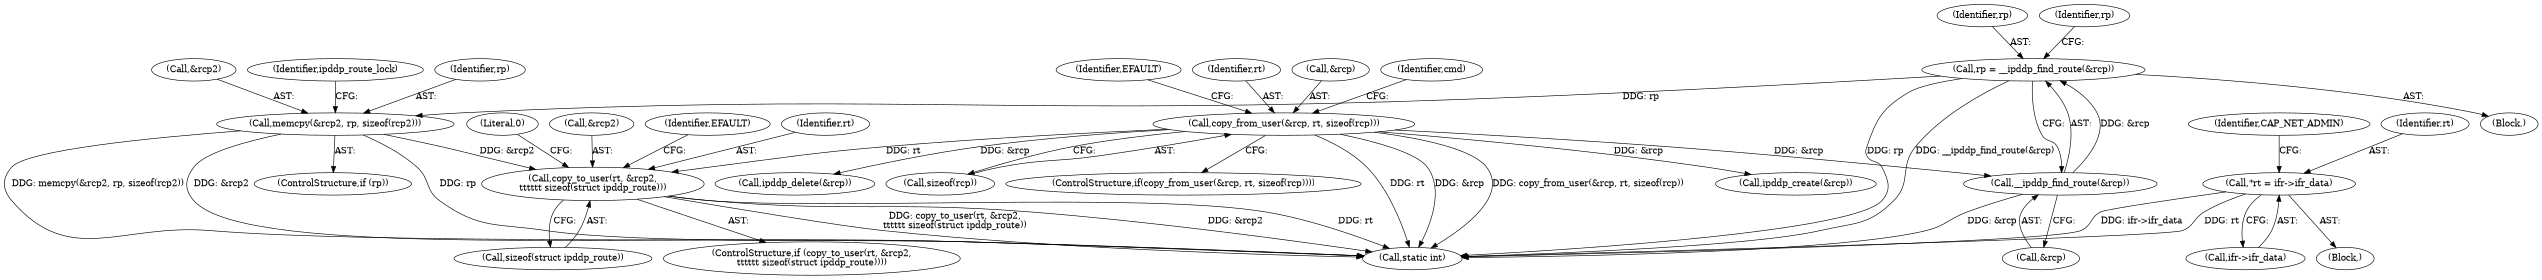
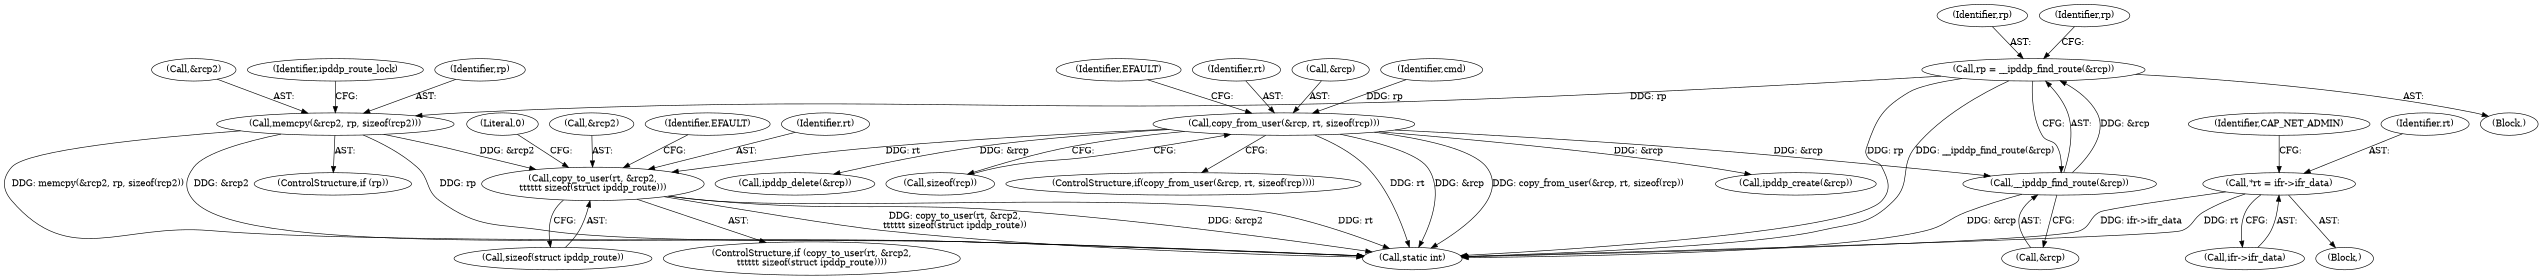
(1379, 97) -> (1385, 97)
(1167, 151) -> (1166, 151)
